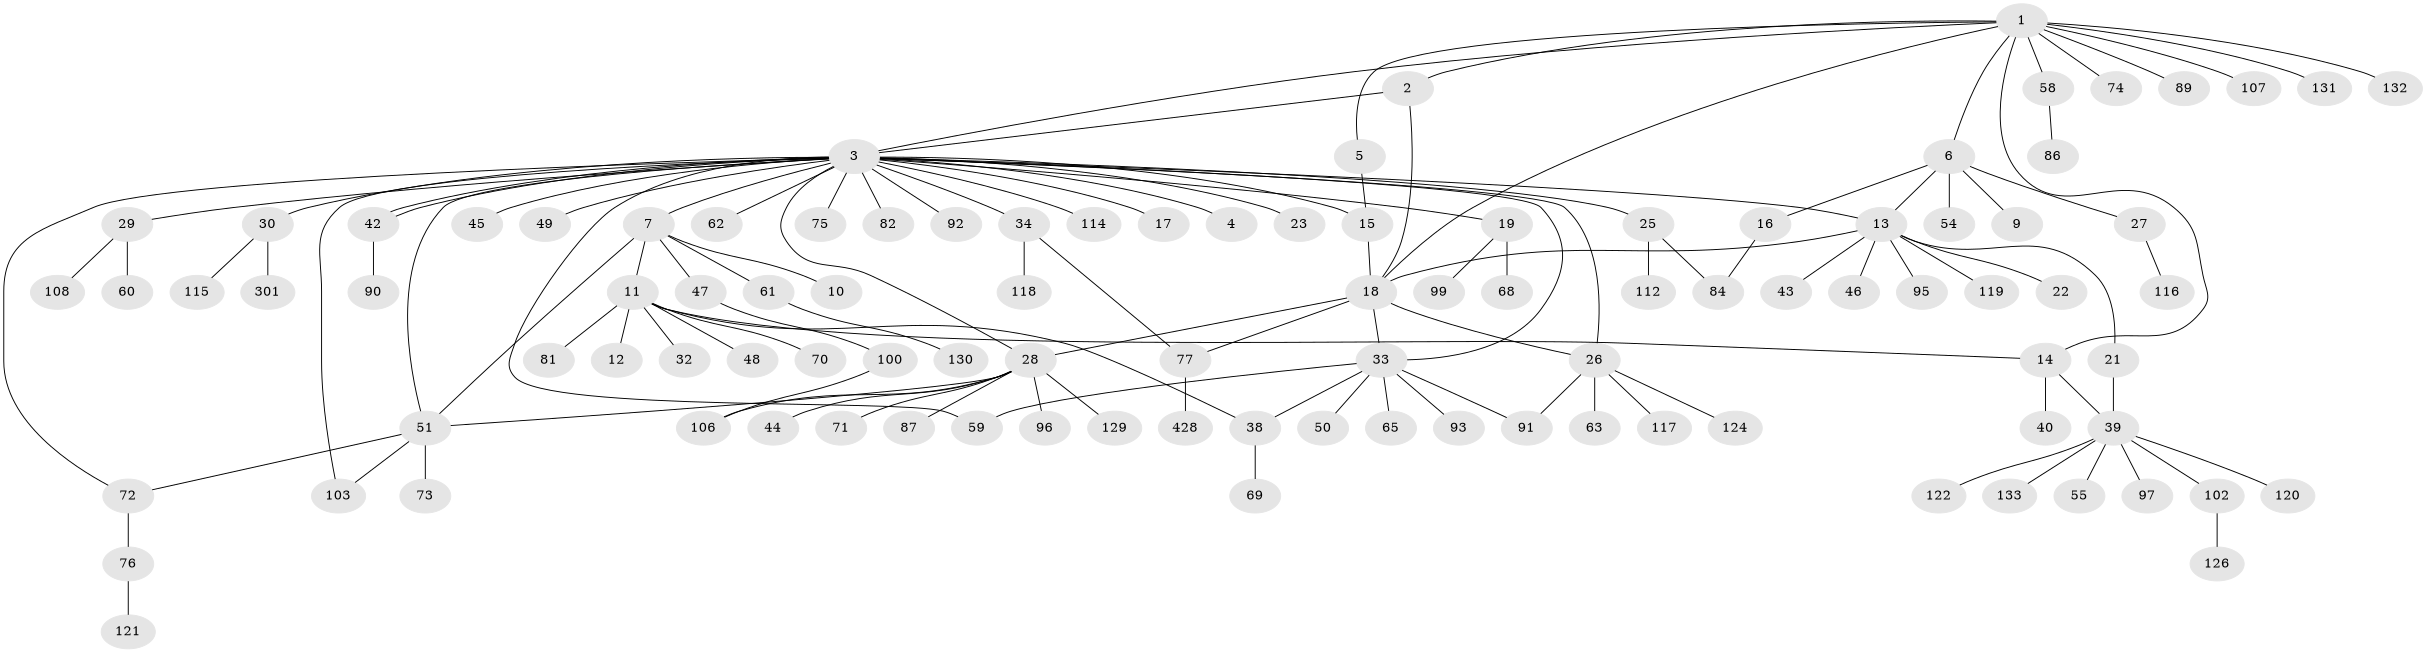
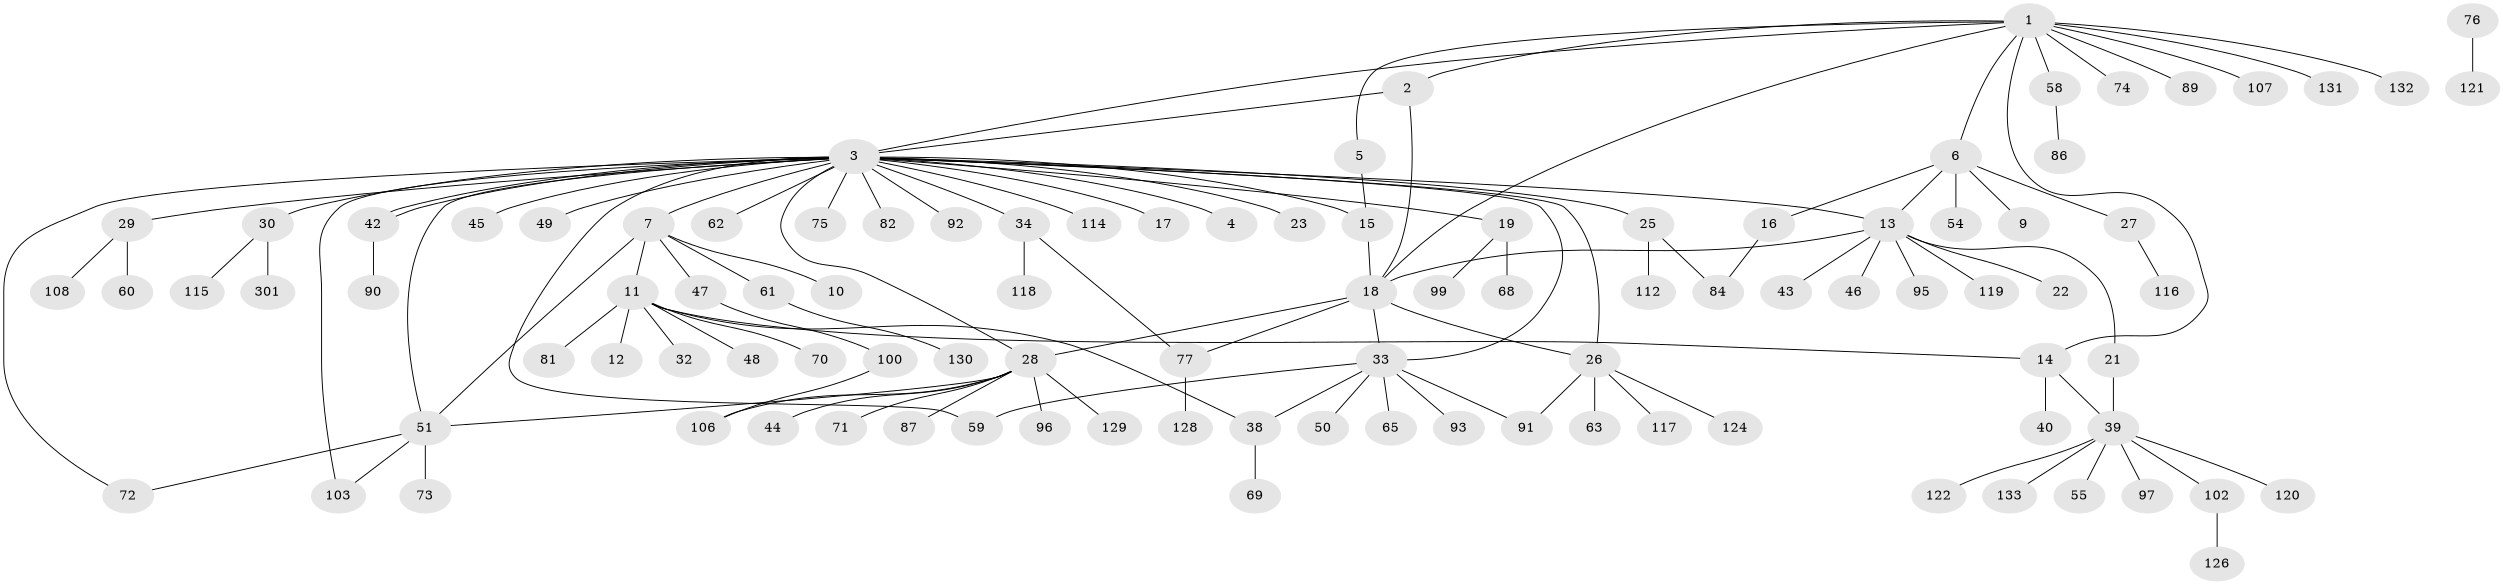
(1185, 428) -> (1185, 428)
(128, 530) -> none
